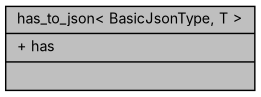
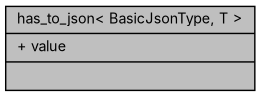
(36, 47) -> (42, 47)
